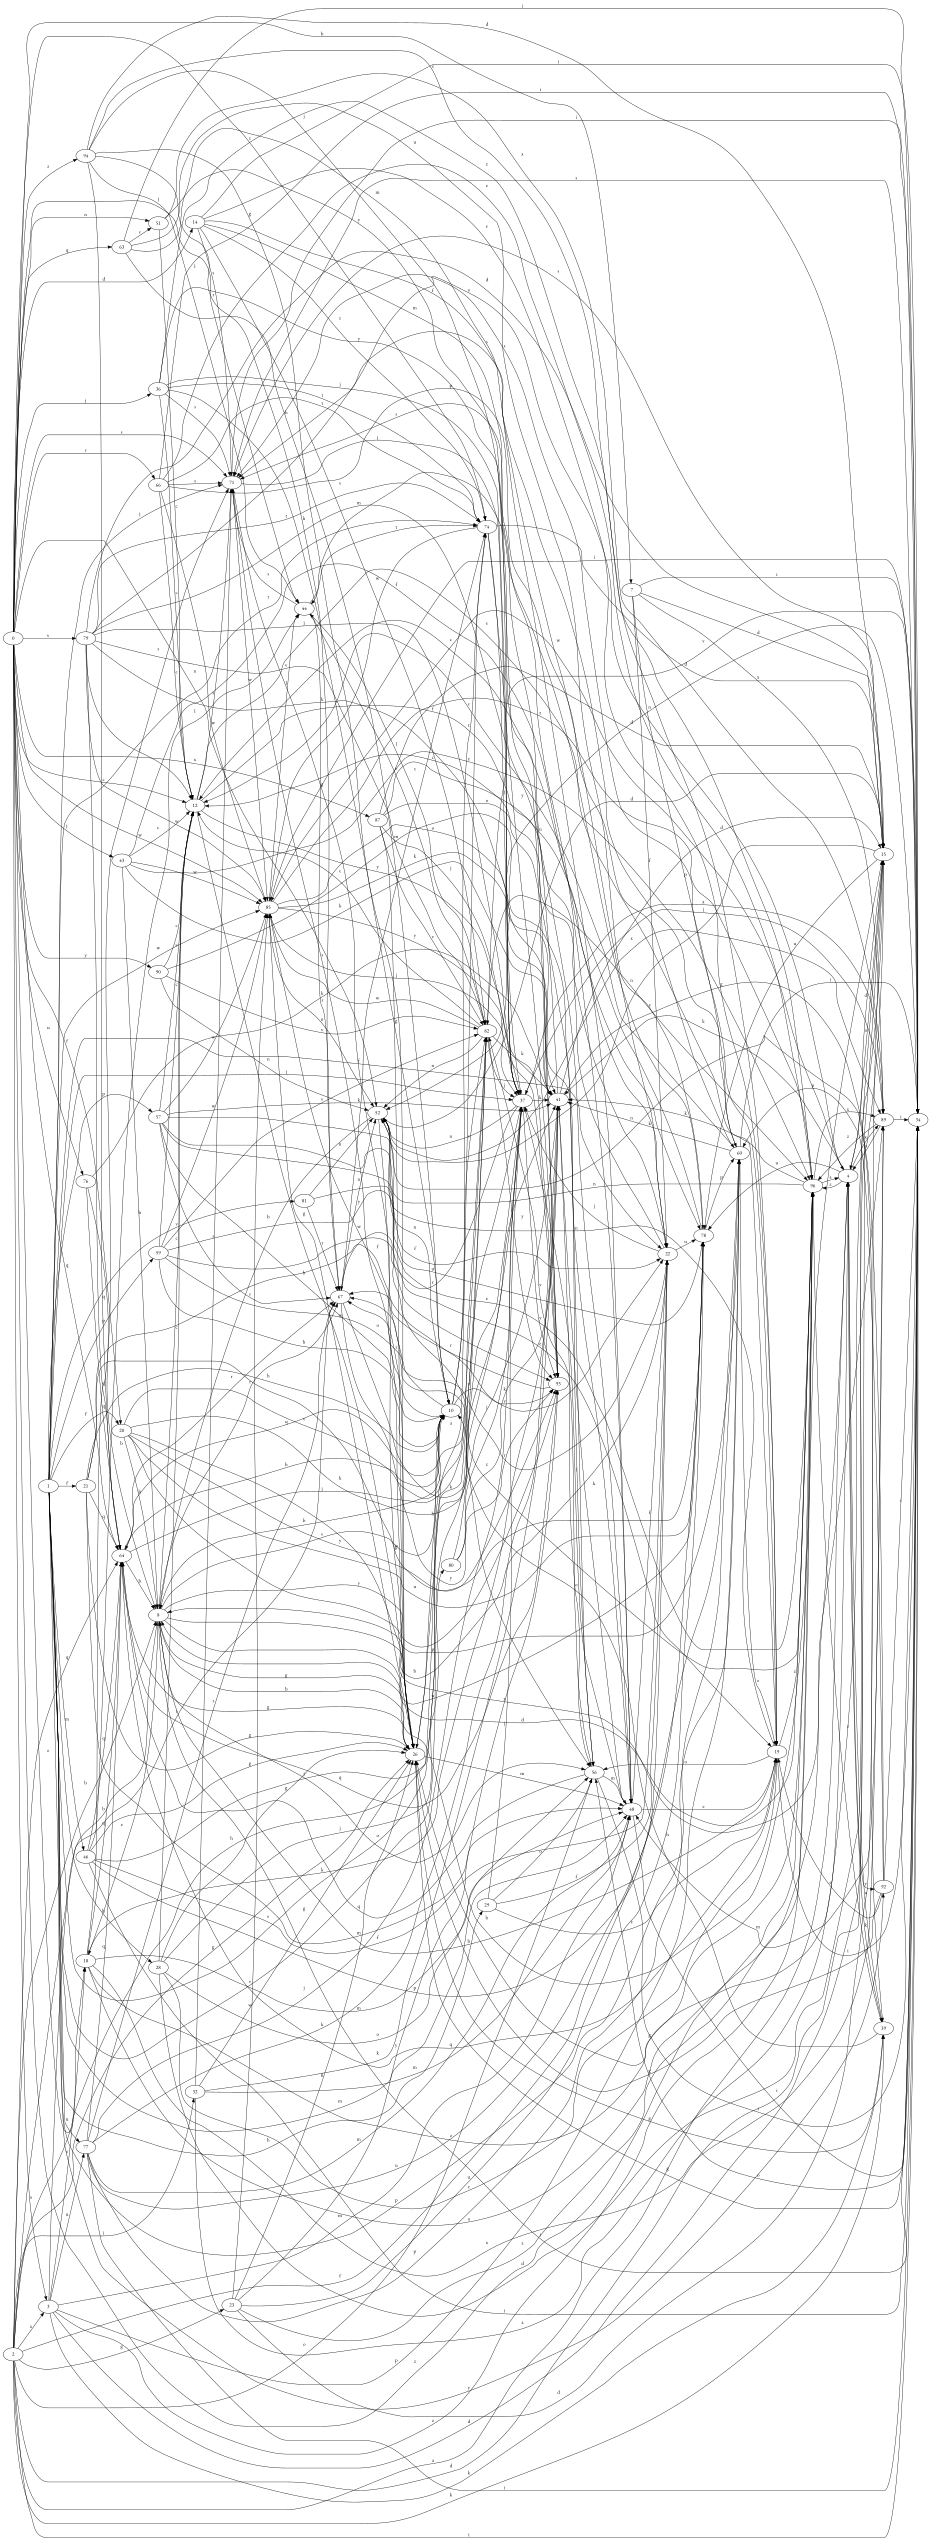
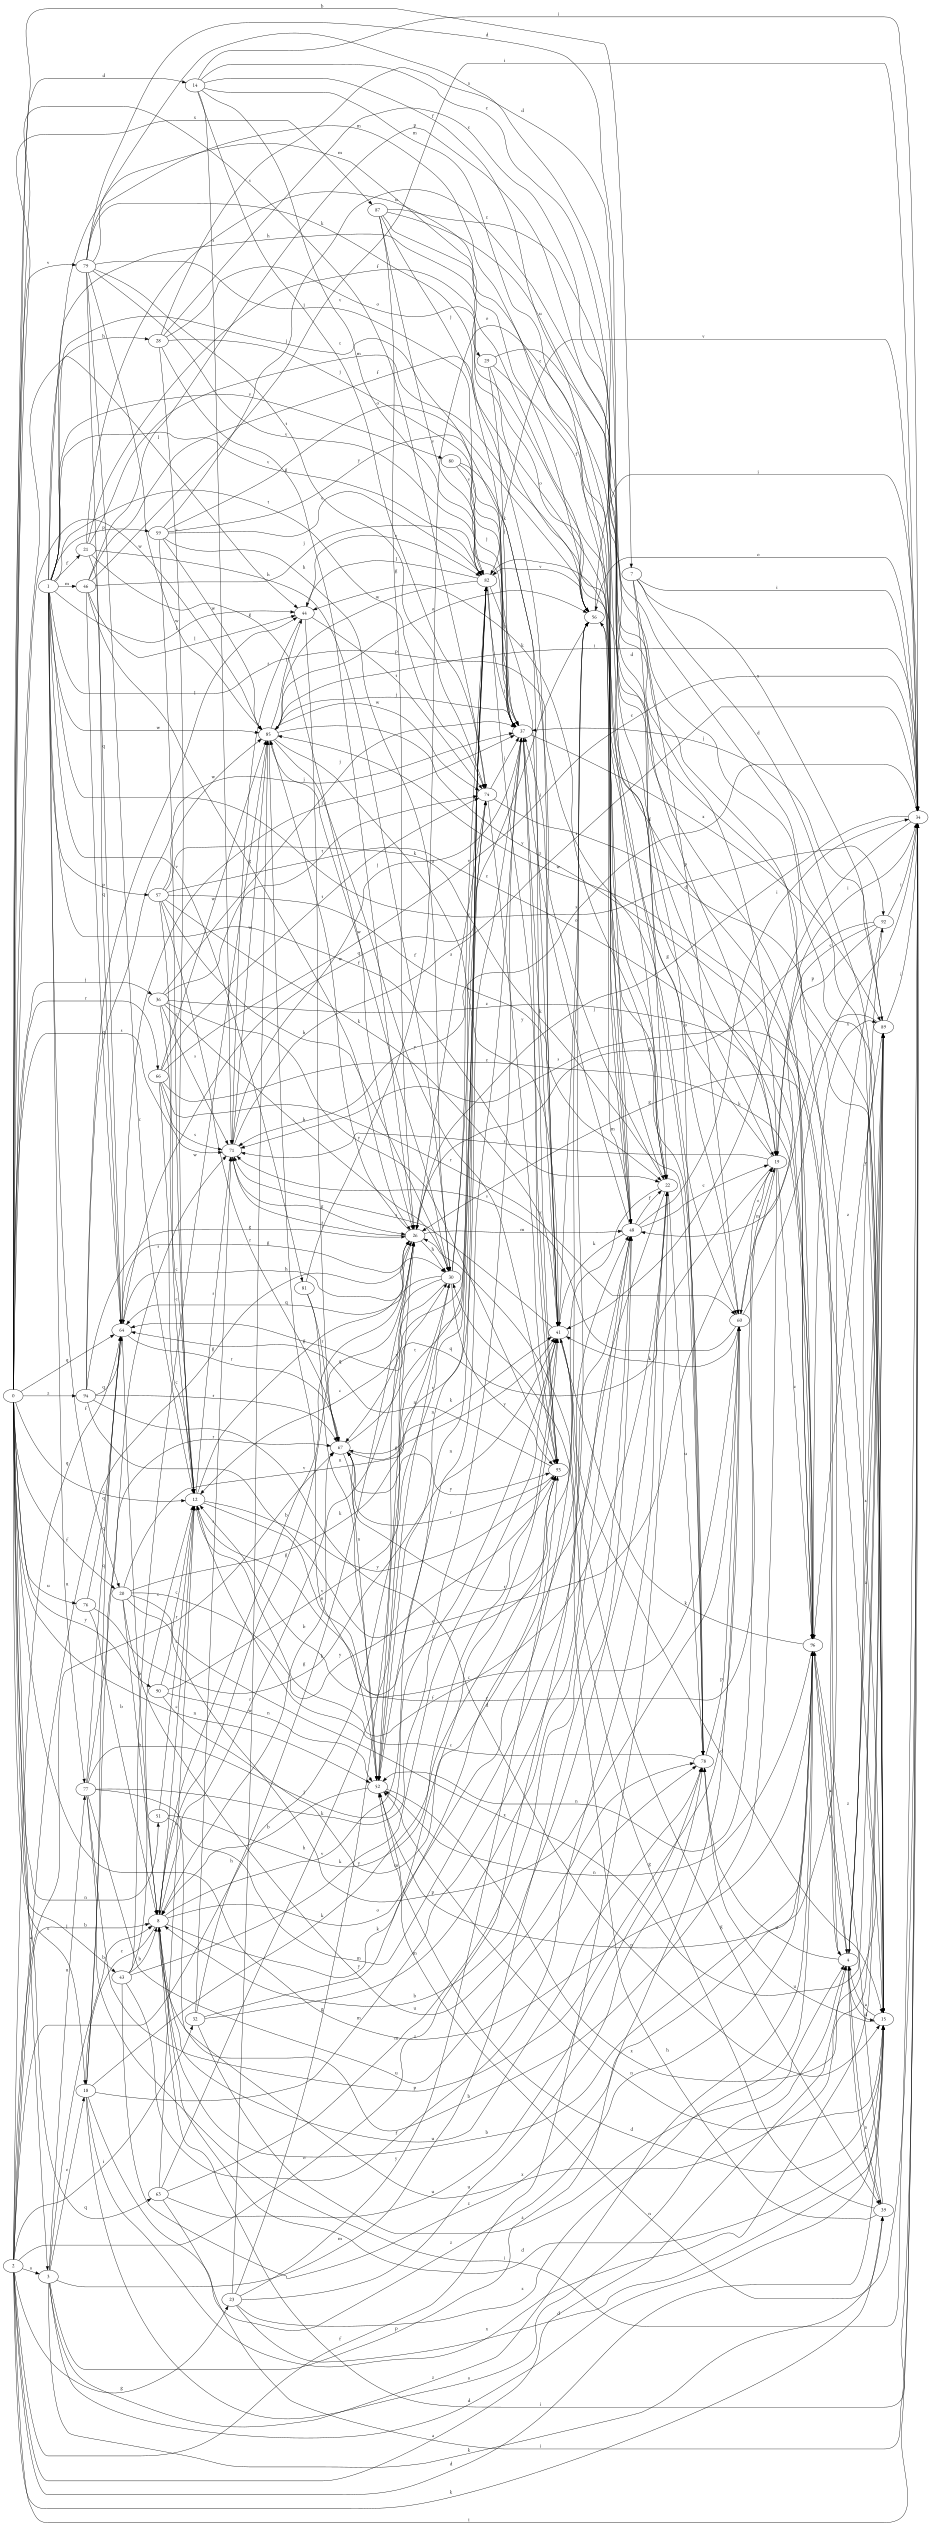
(138, 236) -> (176, 1866)
(451, 386) -> (451, 1160)
(360, 683) -> (388, 710)
(62, 810) -> (168, 638)
(729, 1041) -> (755, 1084)
(451, 1411) -> (451, 1277)
